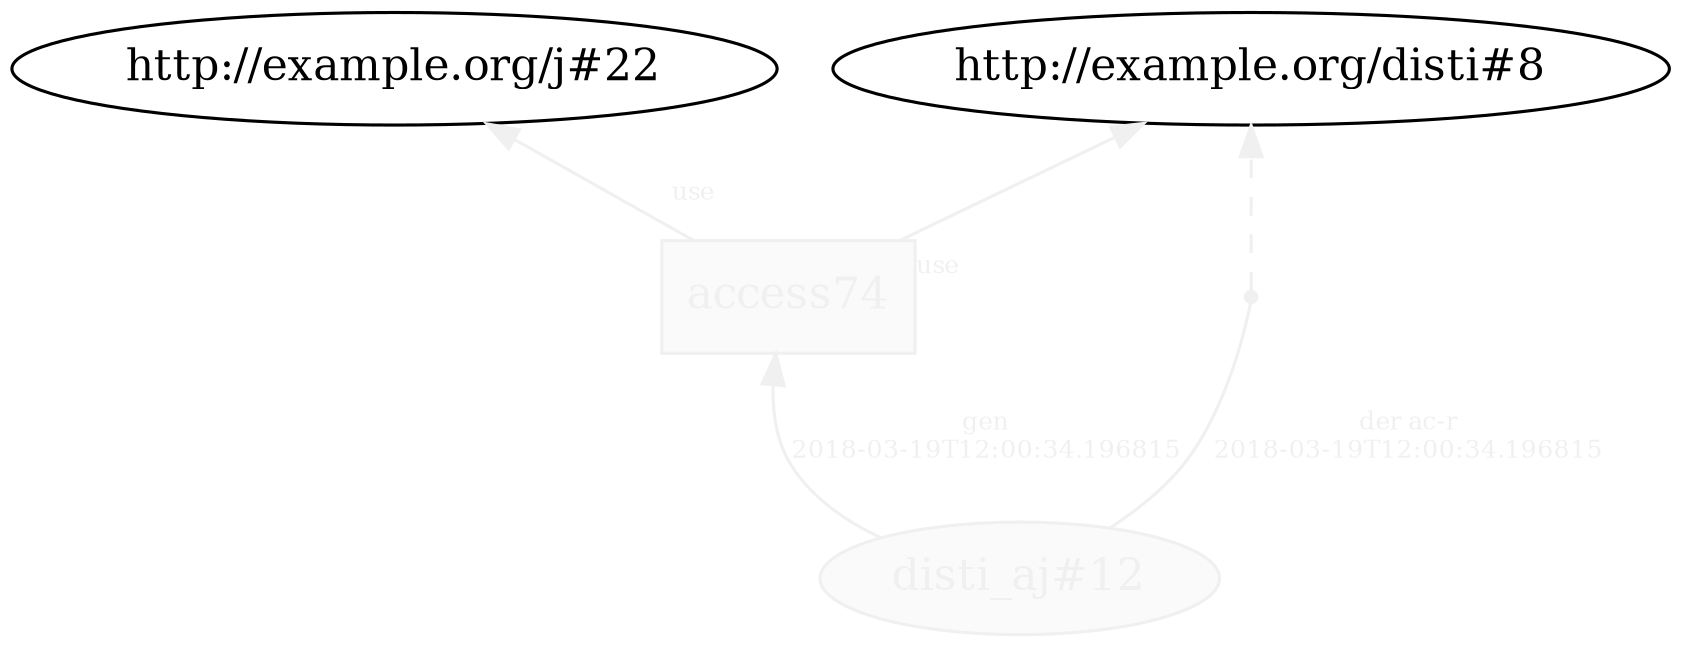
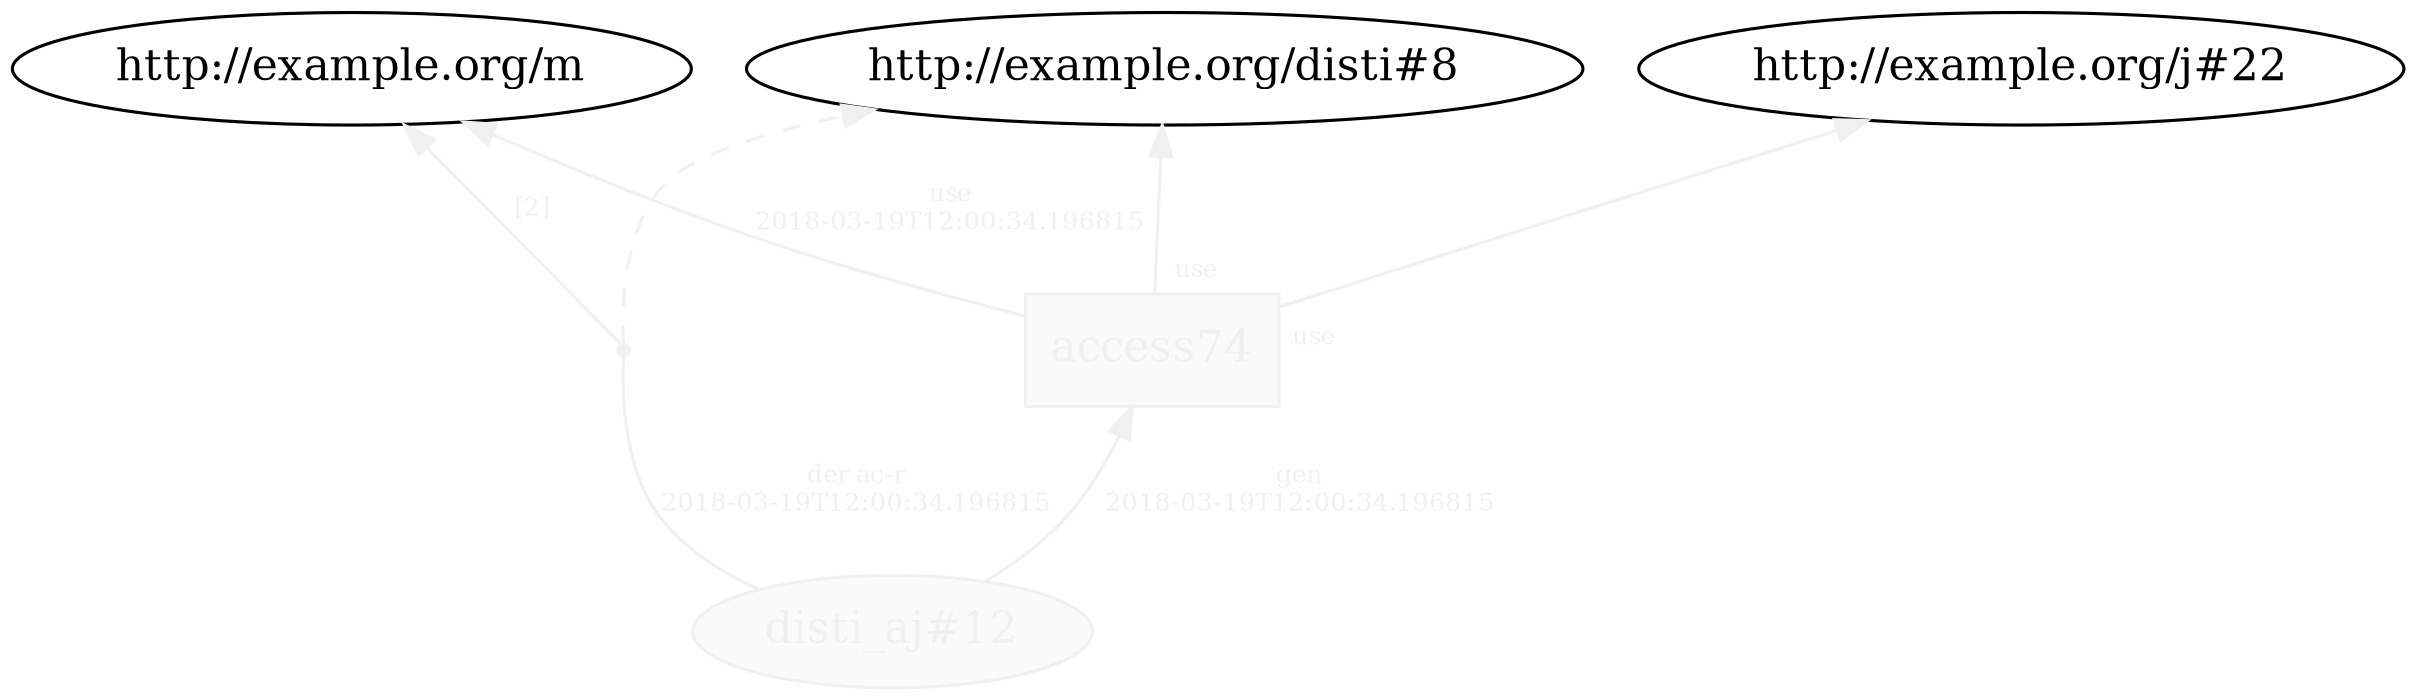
none -> (352, 69)
